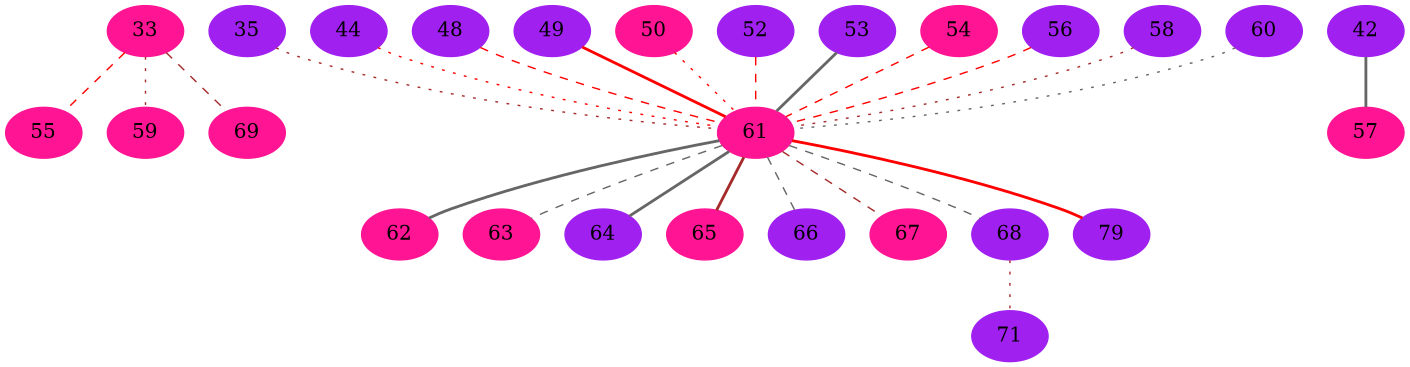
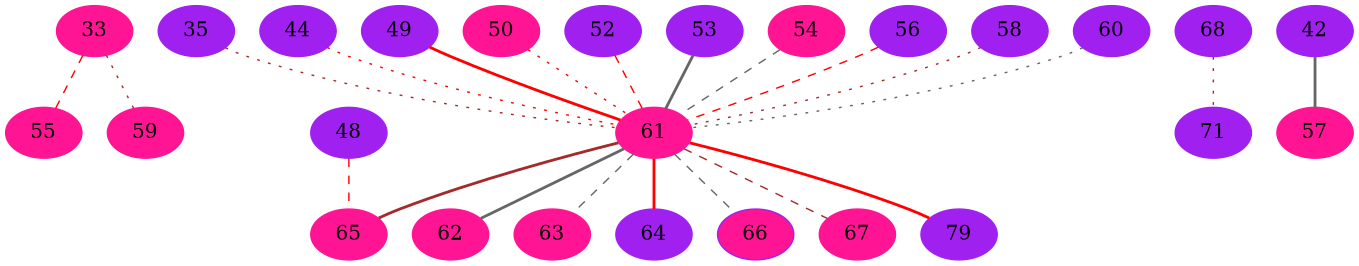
(857, 82) -> (730, 82)
(599, 89) -> (349, 184)
(247, 133) -> none
(885, 180) -> none
(679, 184) -> (654, 184)
(807, 234) -> (756, 234)
